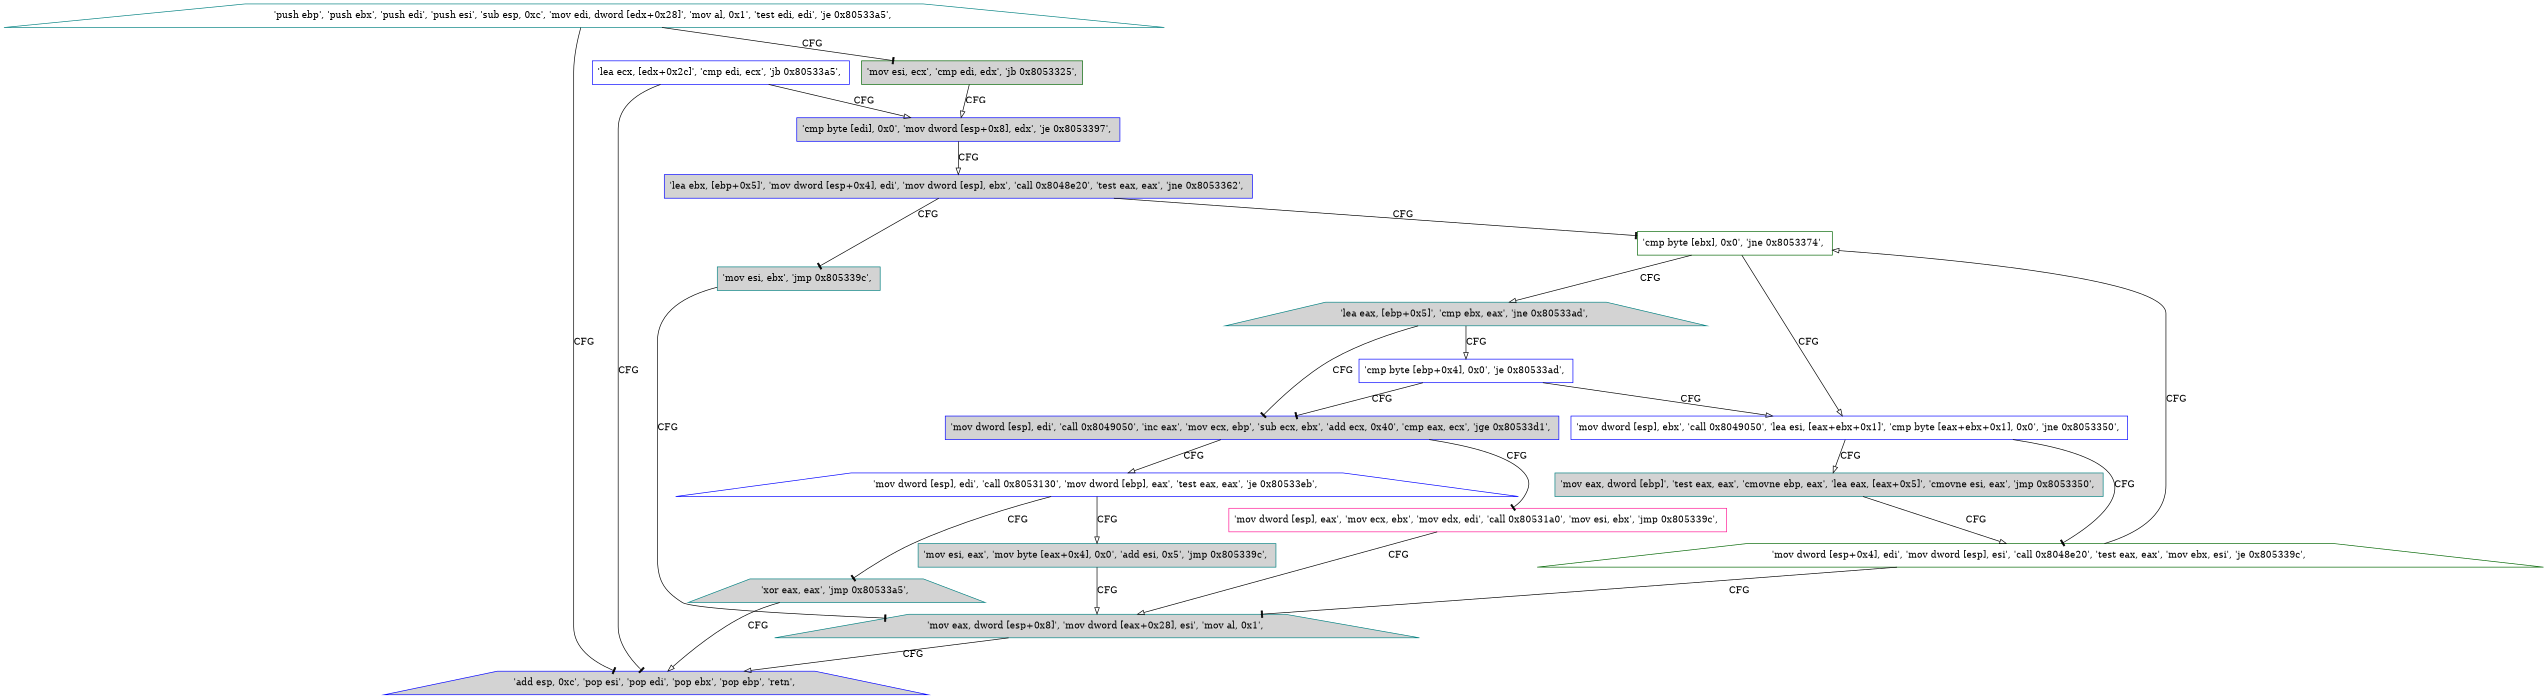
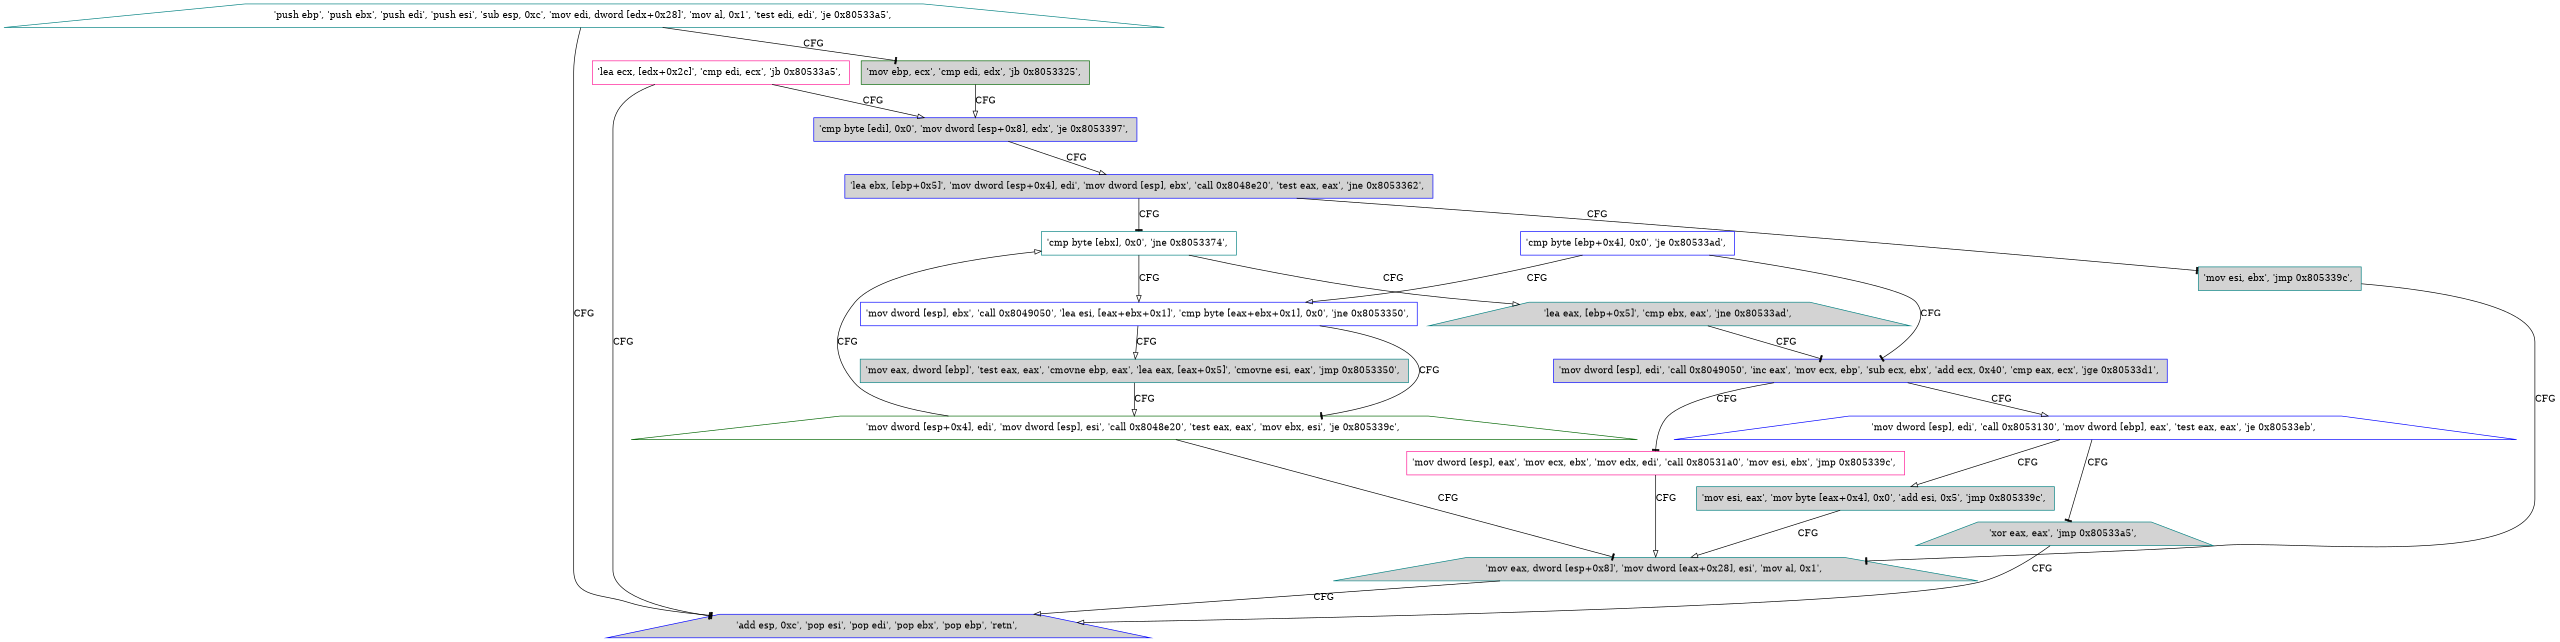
(721, 73) -> (721, 73)
(972, 73) -> (975, 73)
(1735, 243) -> (1139, 243)
(1466, 339) -> none
